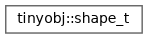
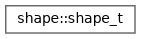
(74, 19) -> (70, 19)
